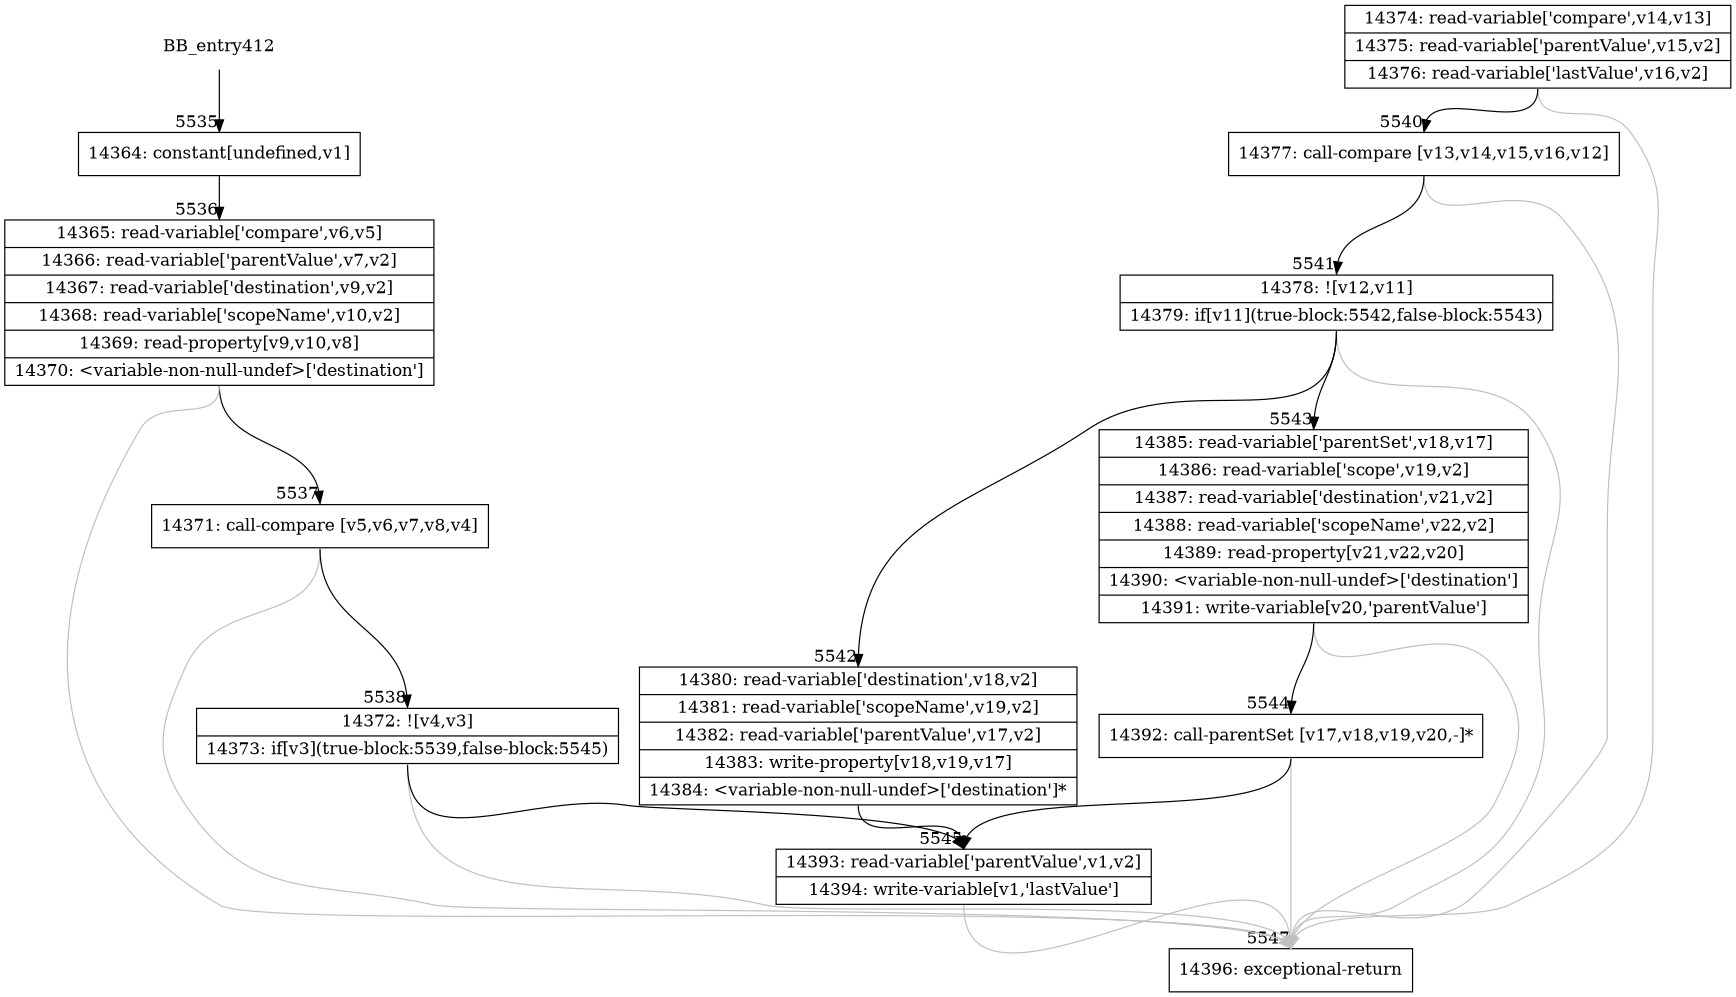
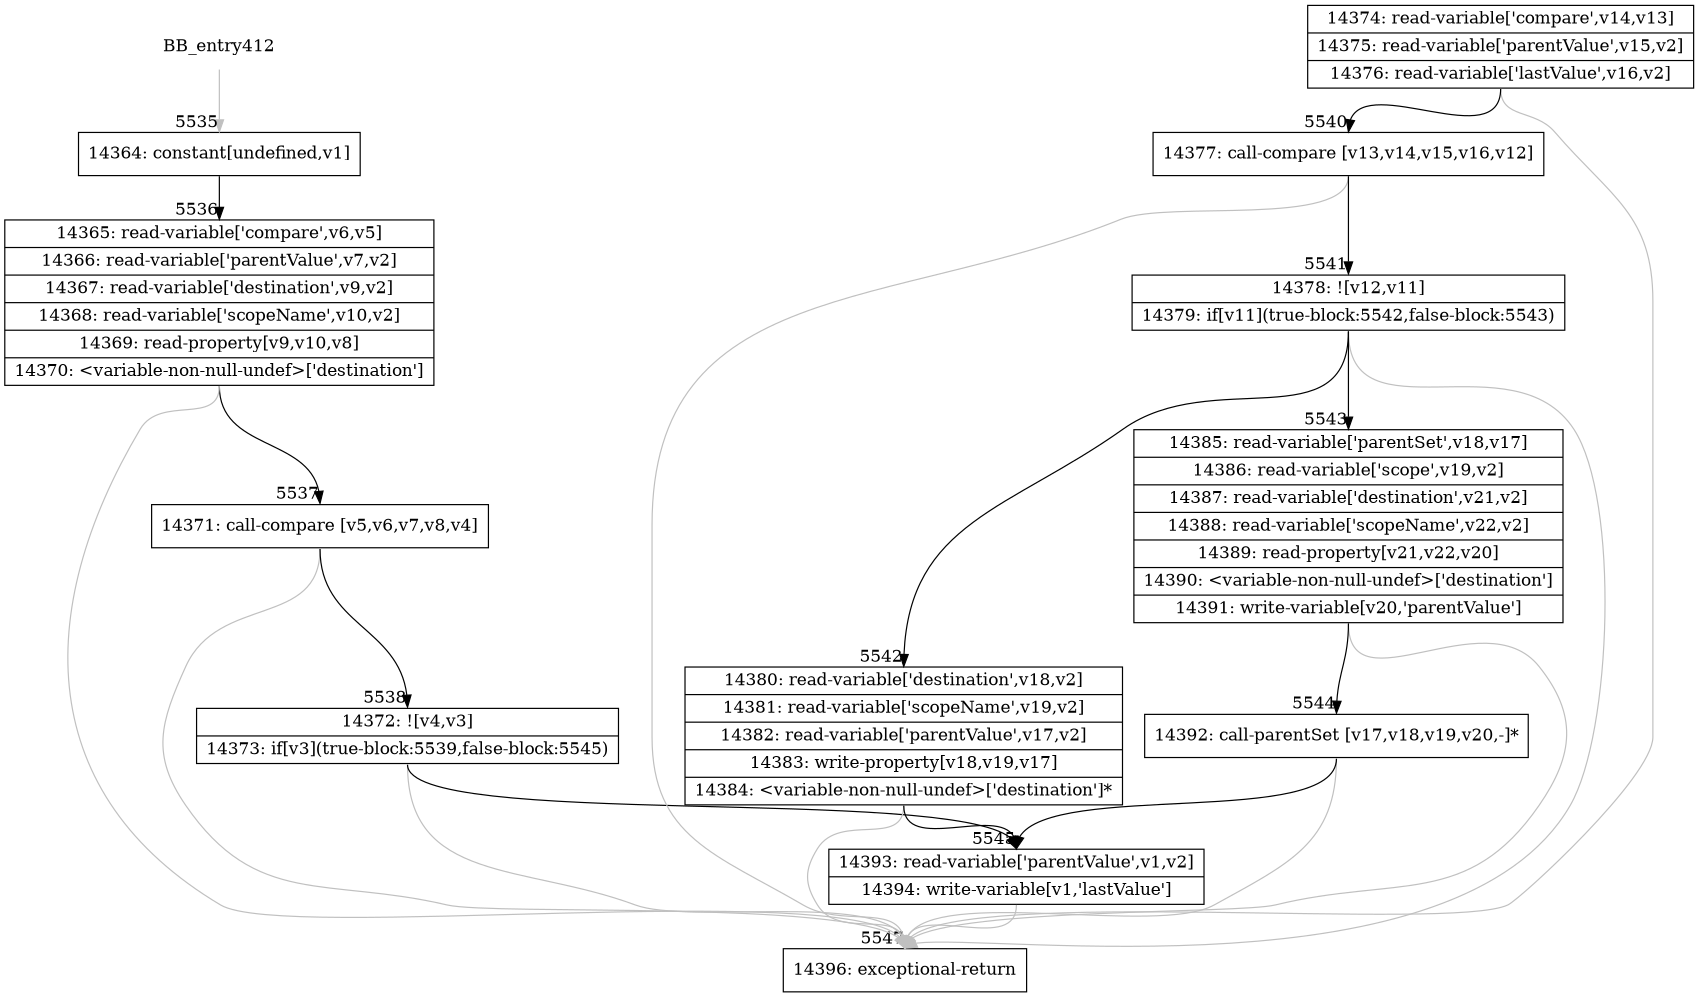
(219, 95) -> (219, 95)
none -> (808, 871)
